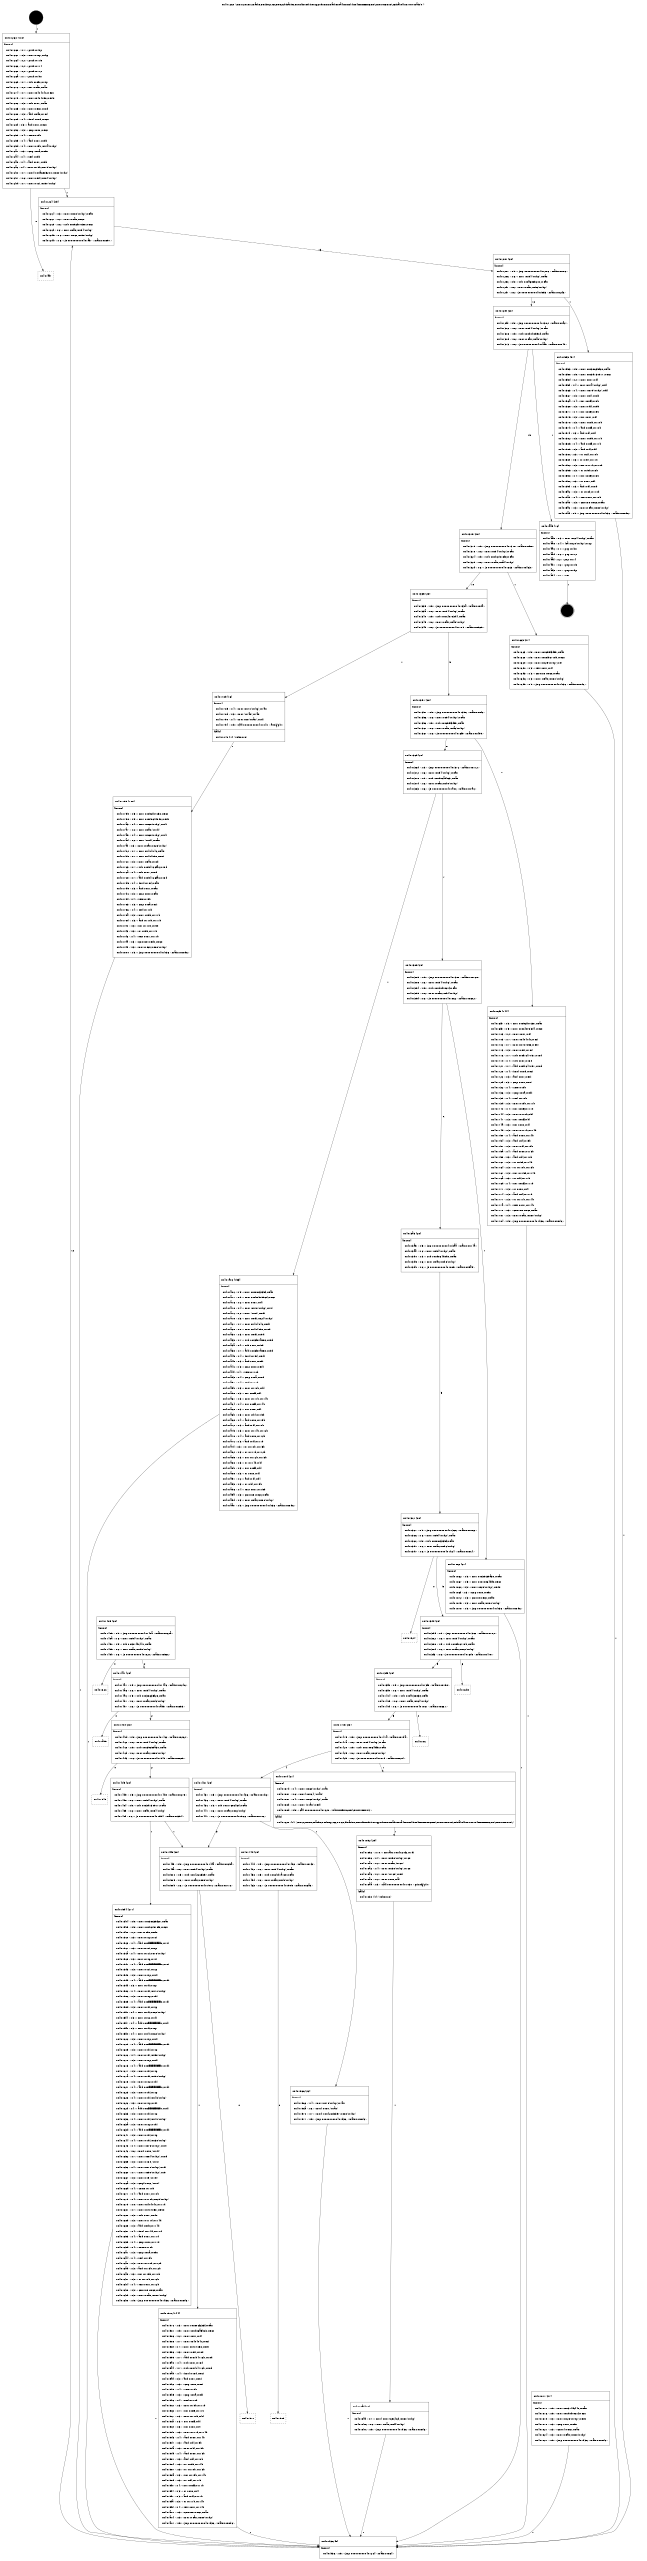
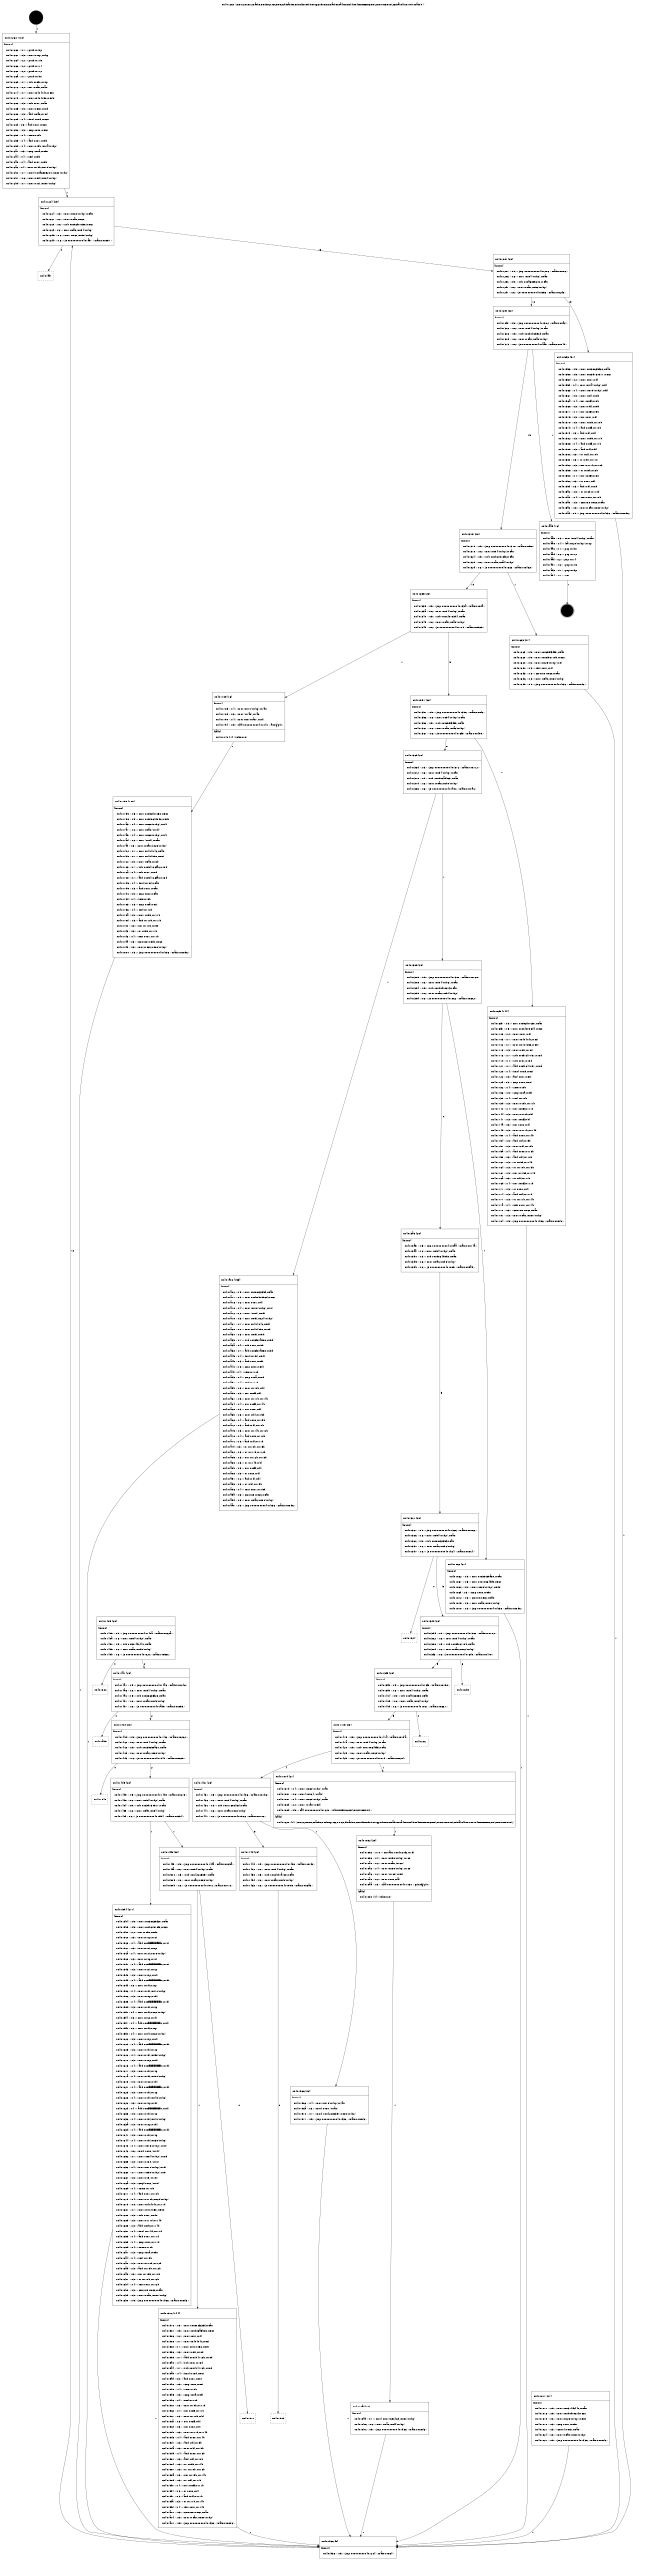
(32, 230) -> (56, 257)
(570, 302) -> (570, 302)
(215, 1833) -> (254, 1833)
